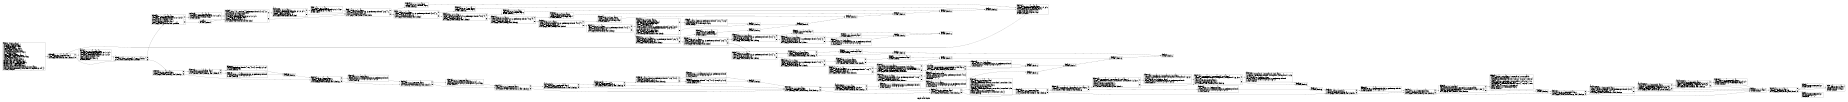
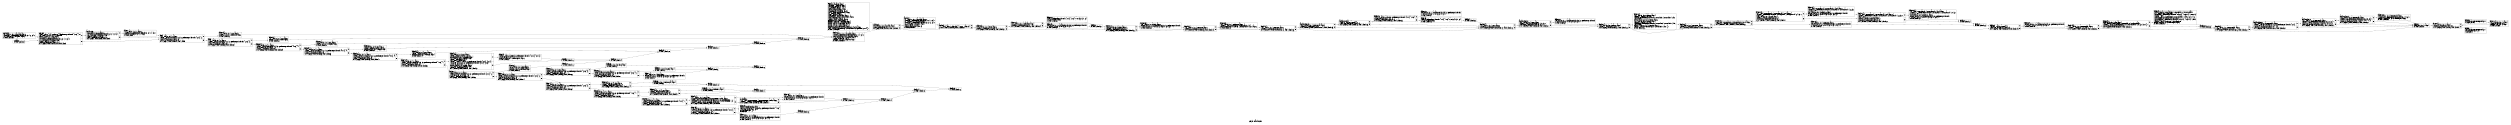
(168, 20) -> none
